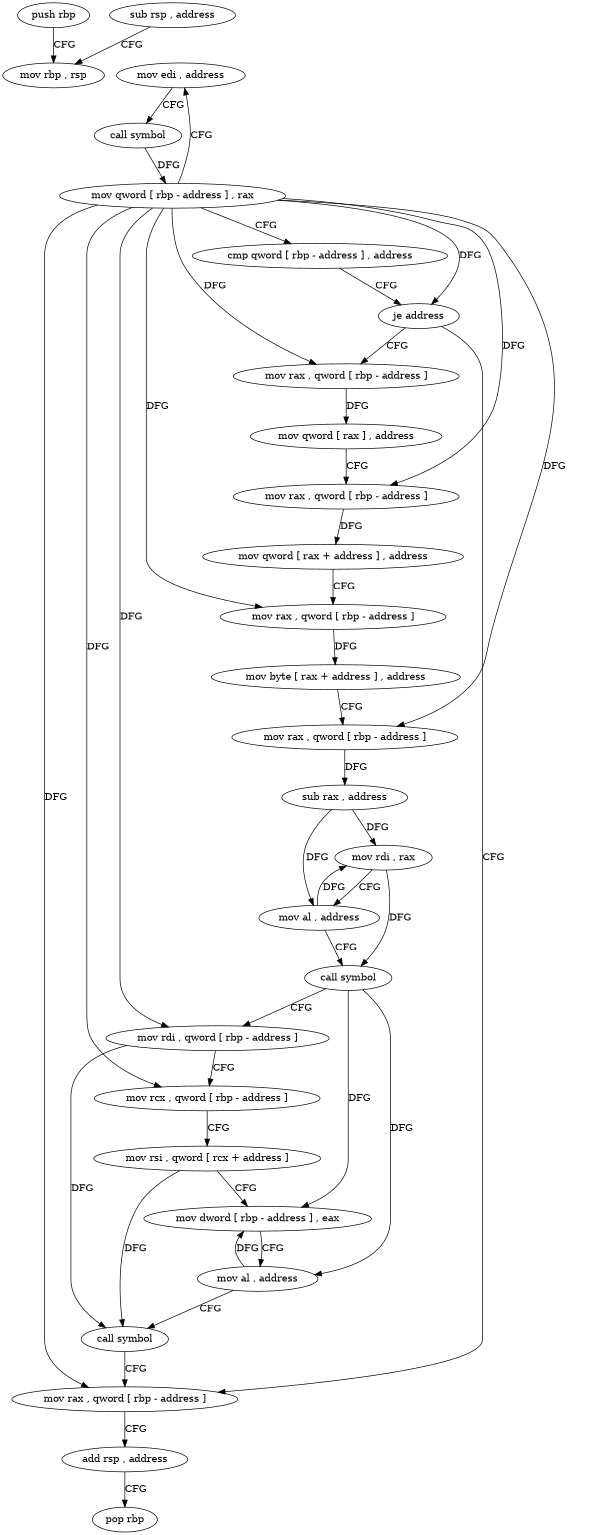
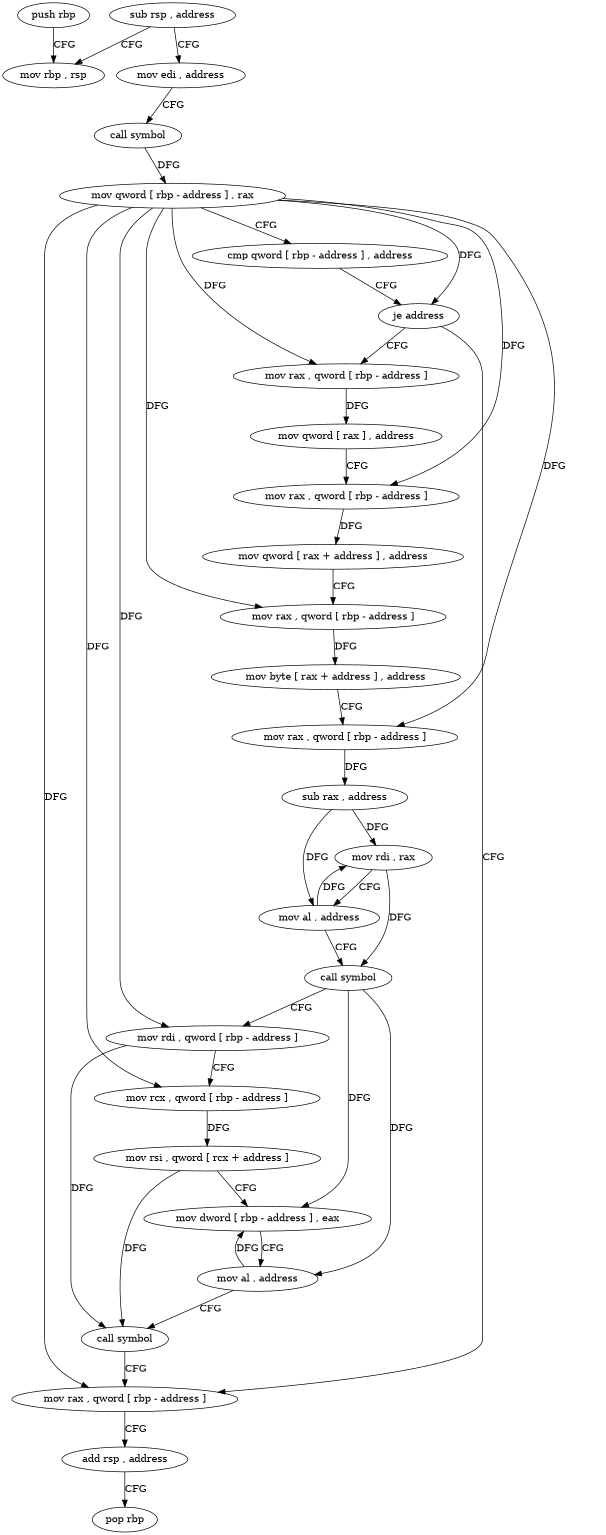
(190, 140) -> (176, 42)
(219, 1128) -> (219, 1128)
